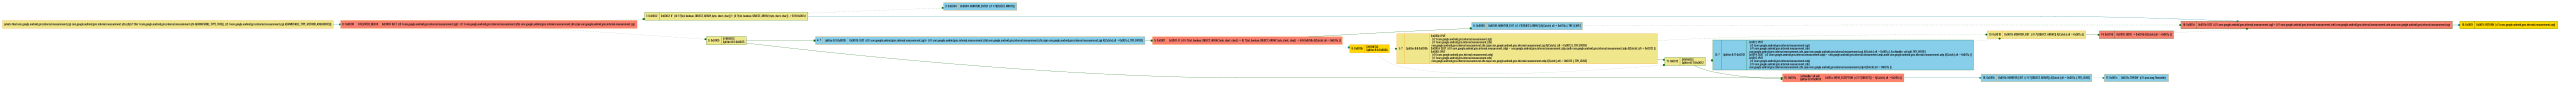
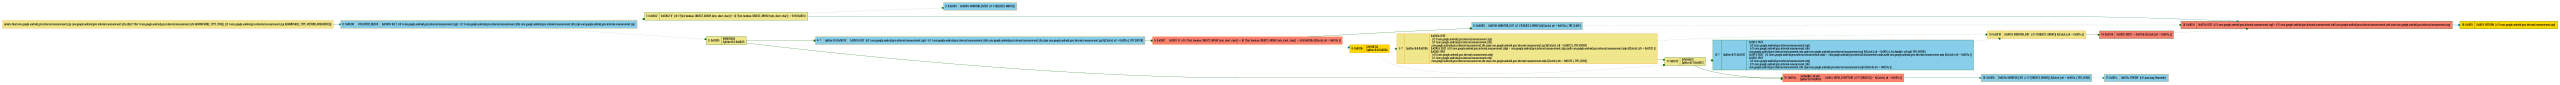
(489, 24) -> (489, 24)
(729, 39) -> (729, 39)
(835, 41) -> (835, 41)
